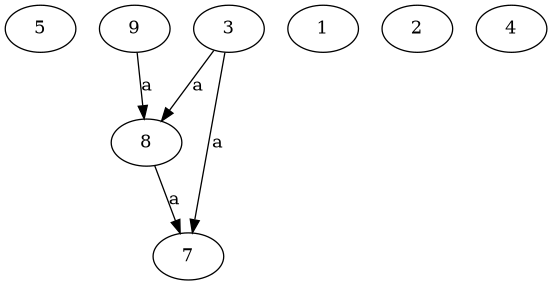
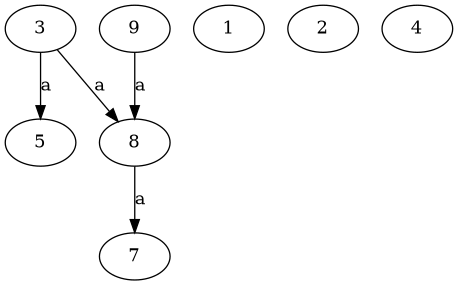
(210, 136) -> (41, 79)
